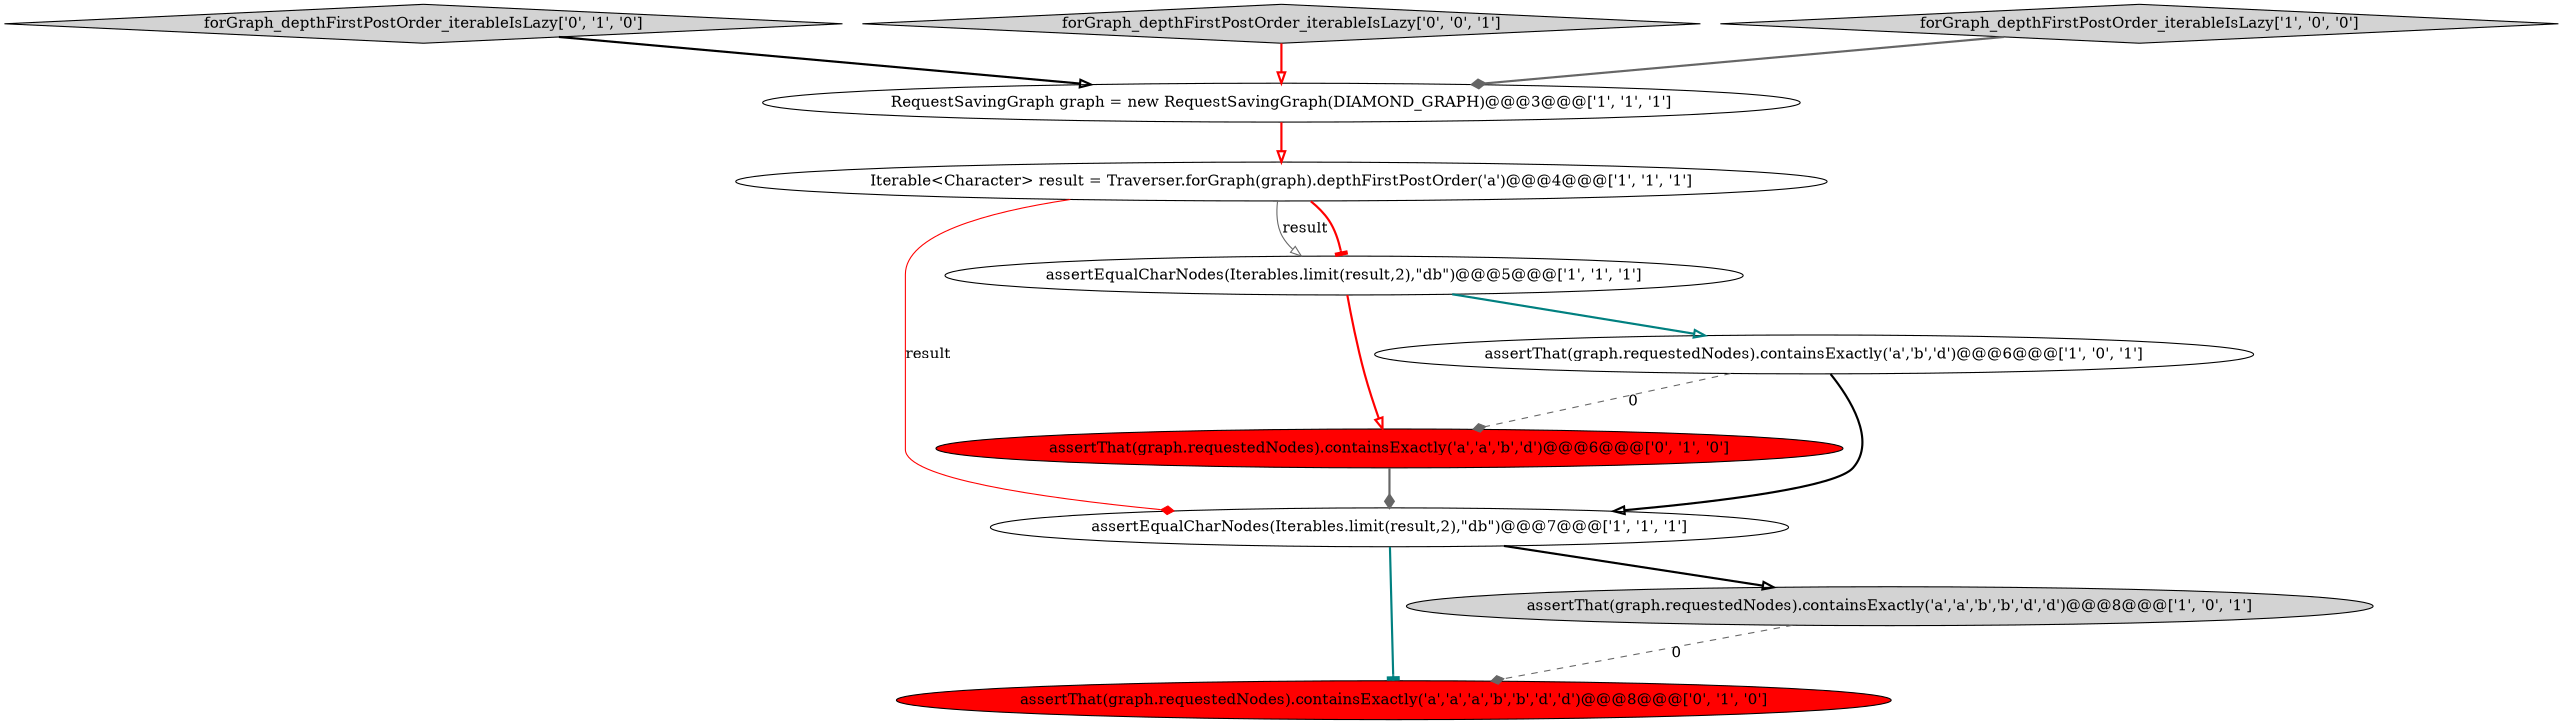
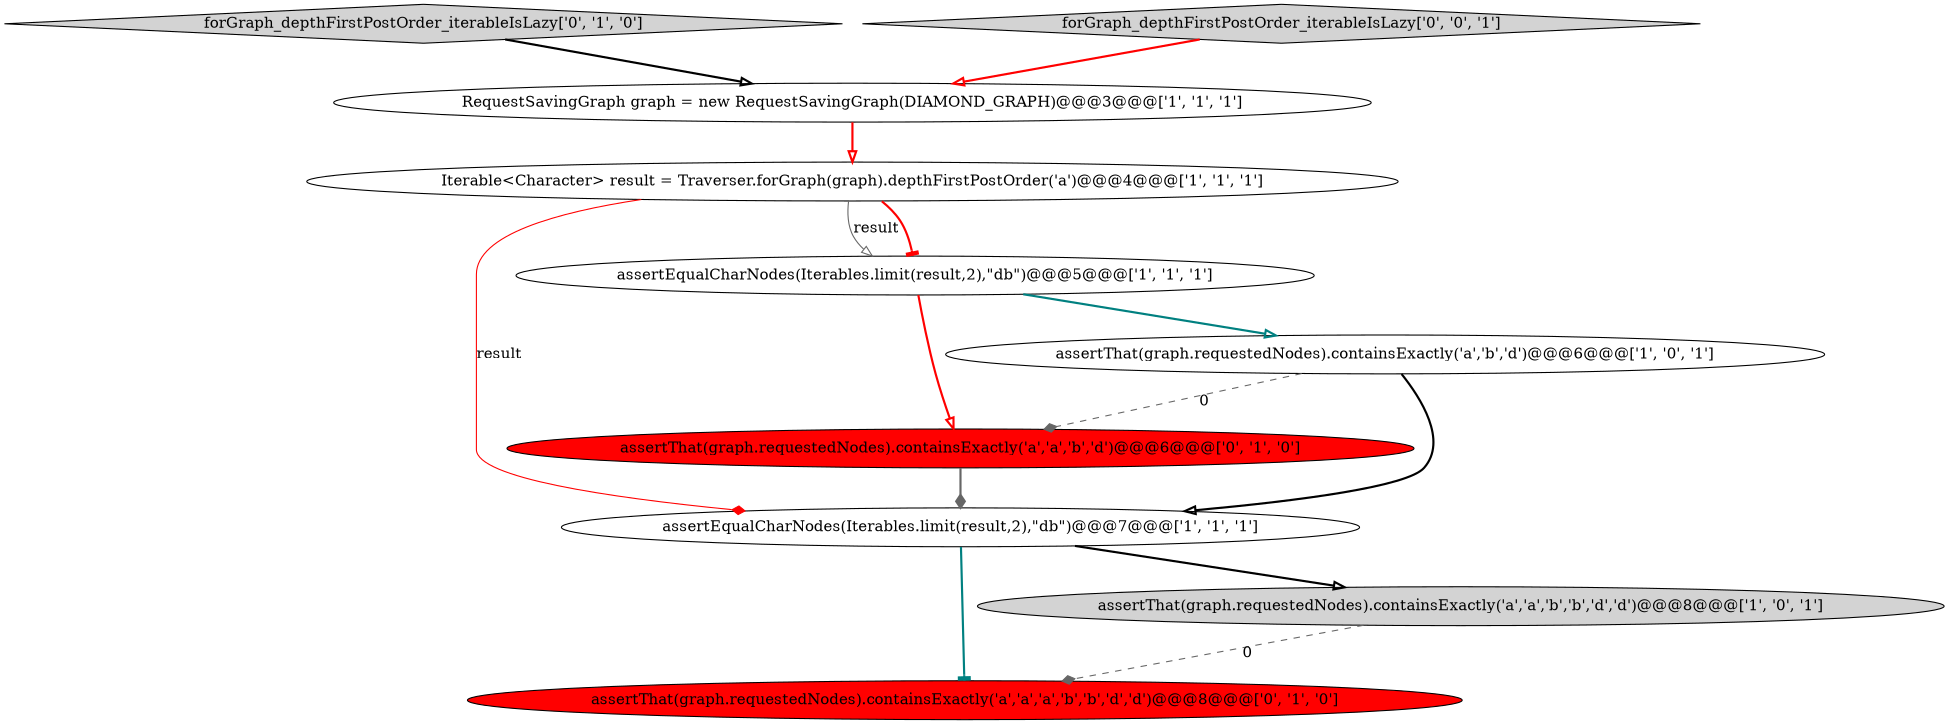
(2139, 24) -> none
